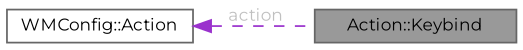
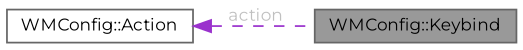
(416, 26) -> (416, 26)
